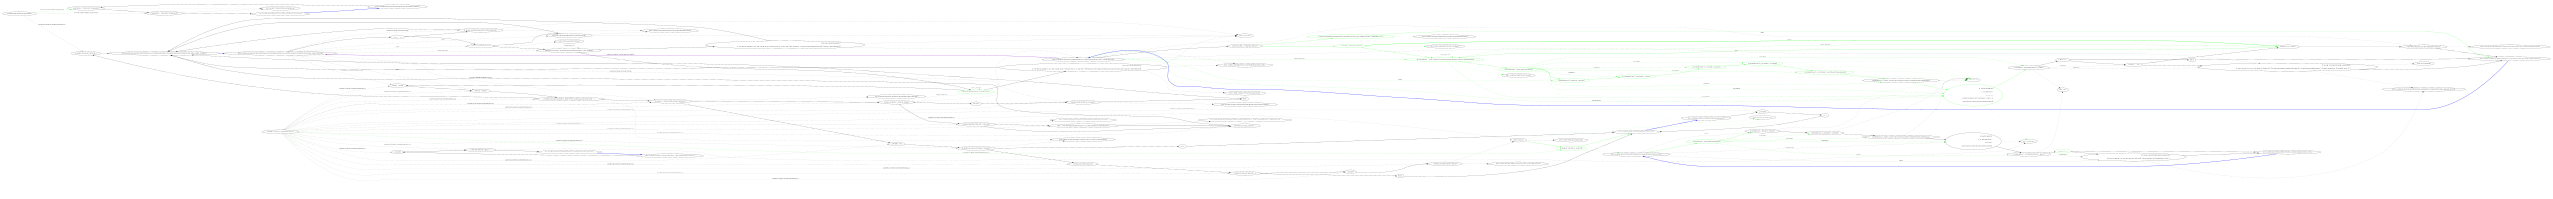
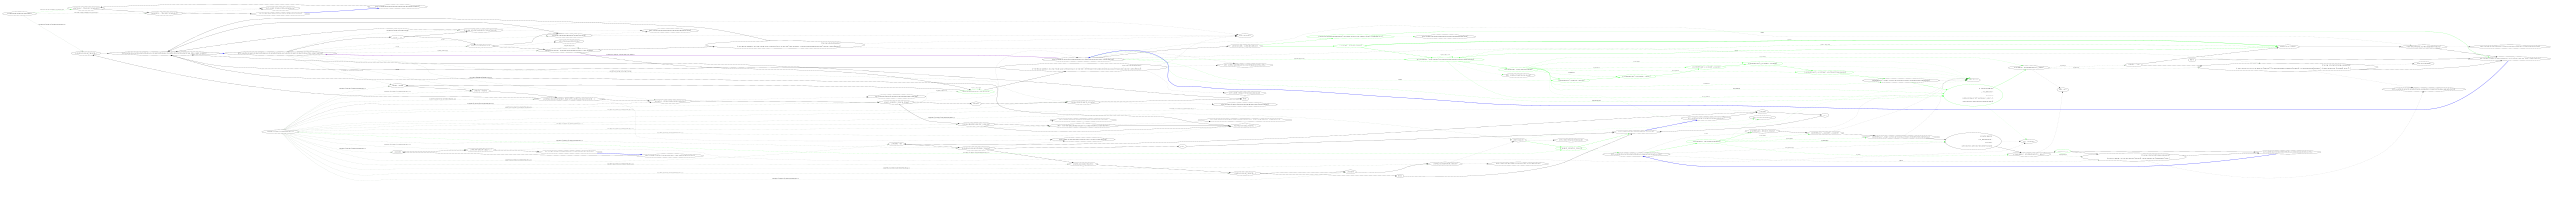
(1445, 46) -> none
(2063, 60) -> none
(940, 96) -> (929, 93)
(784, 123) -> (1332, 136)
